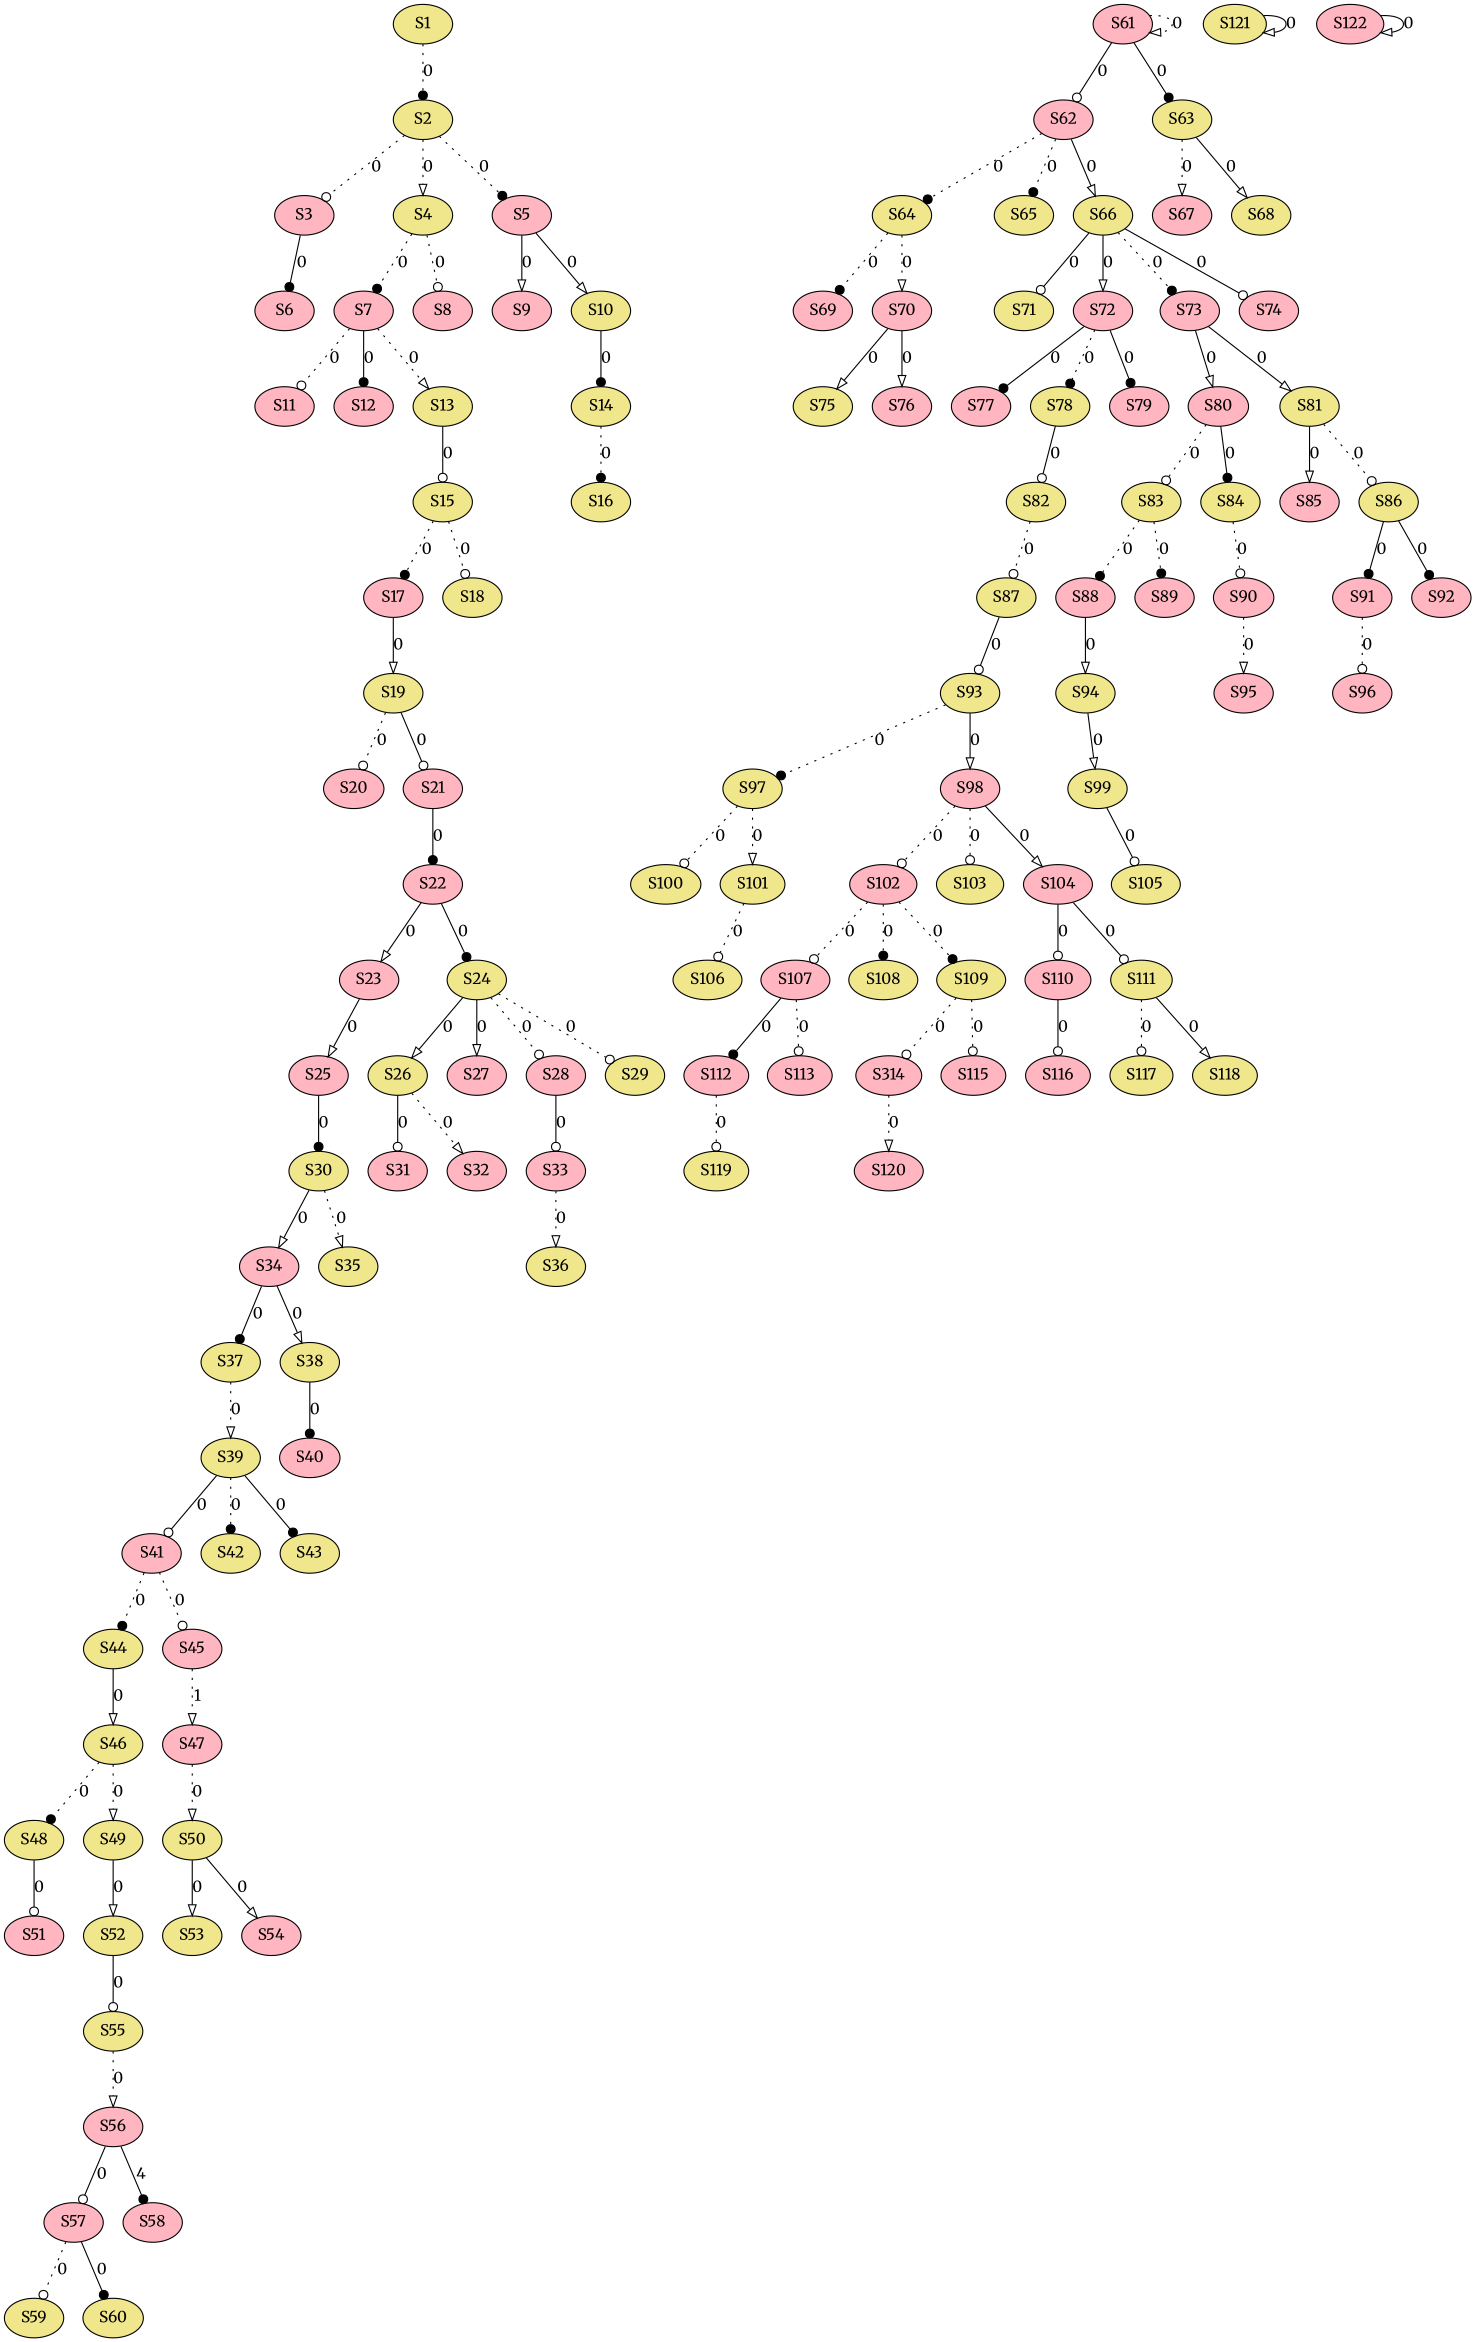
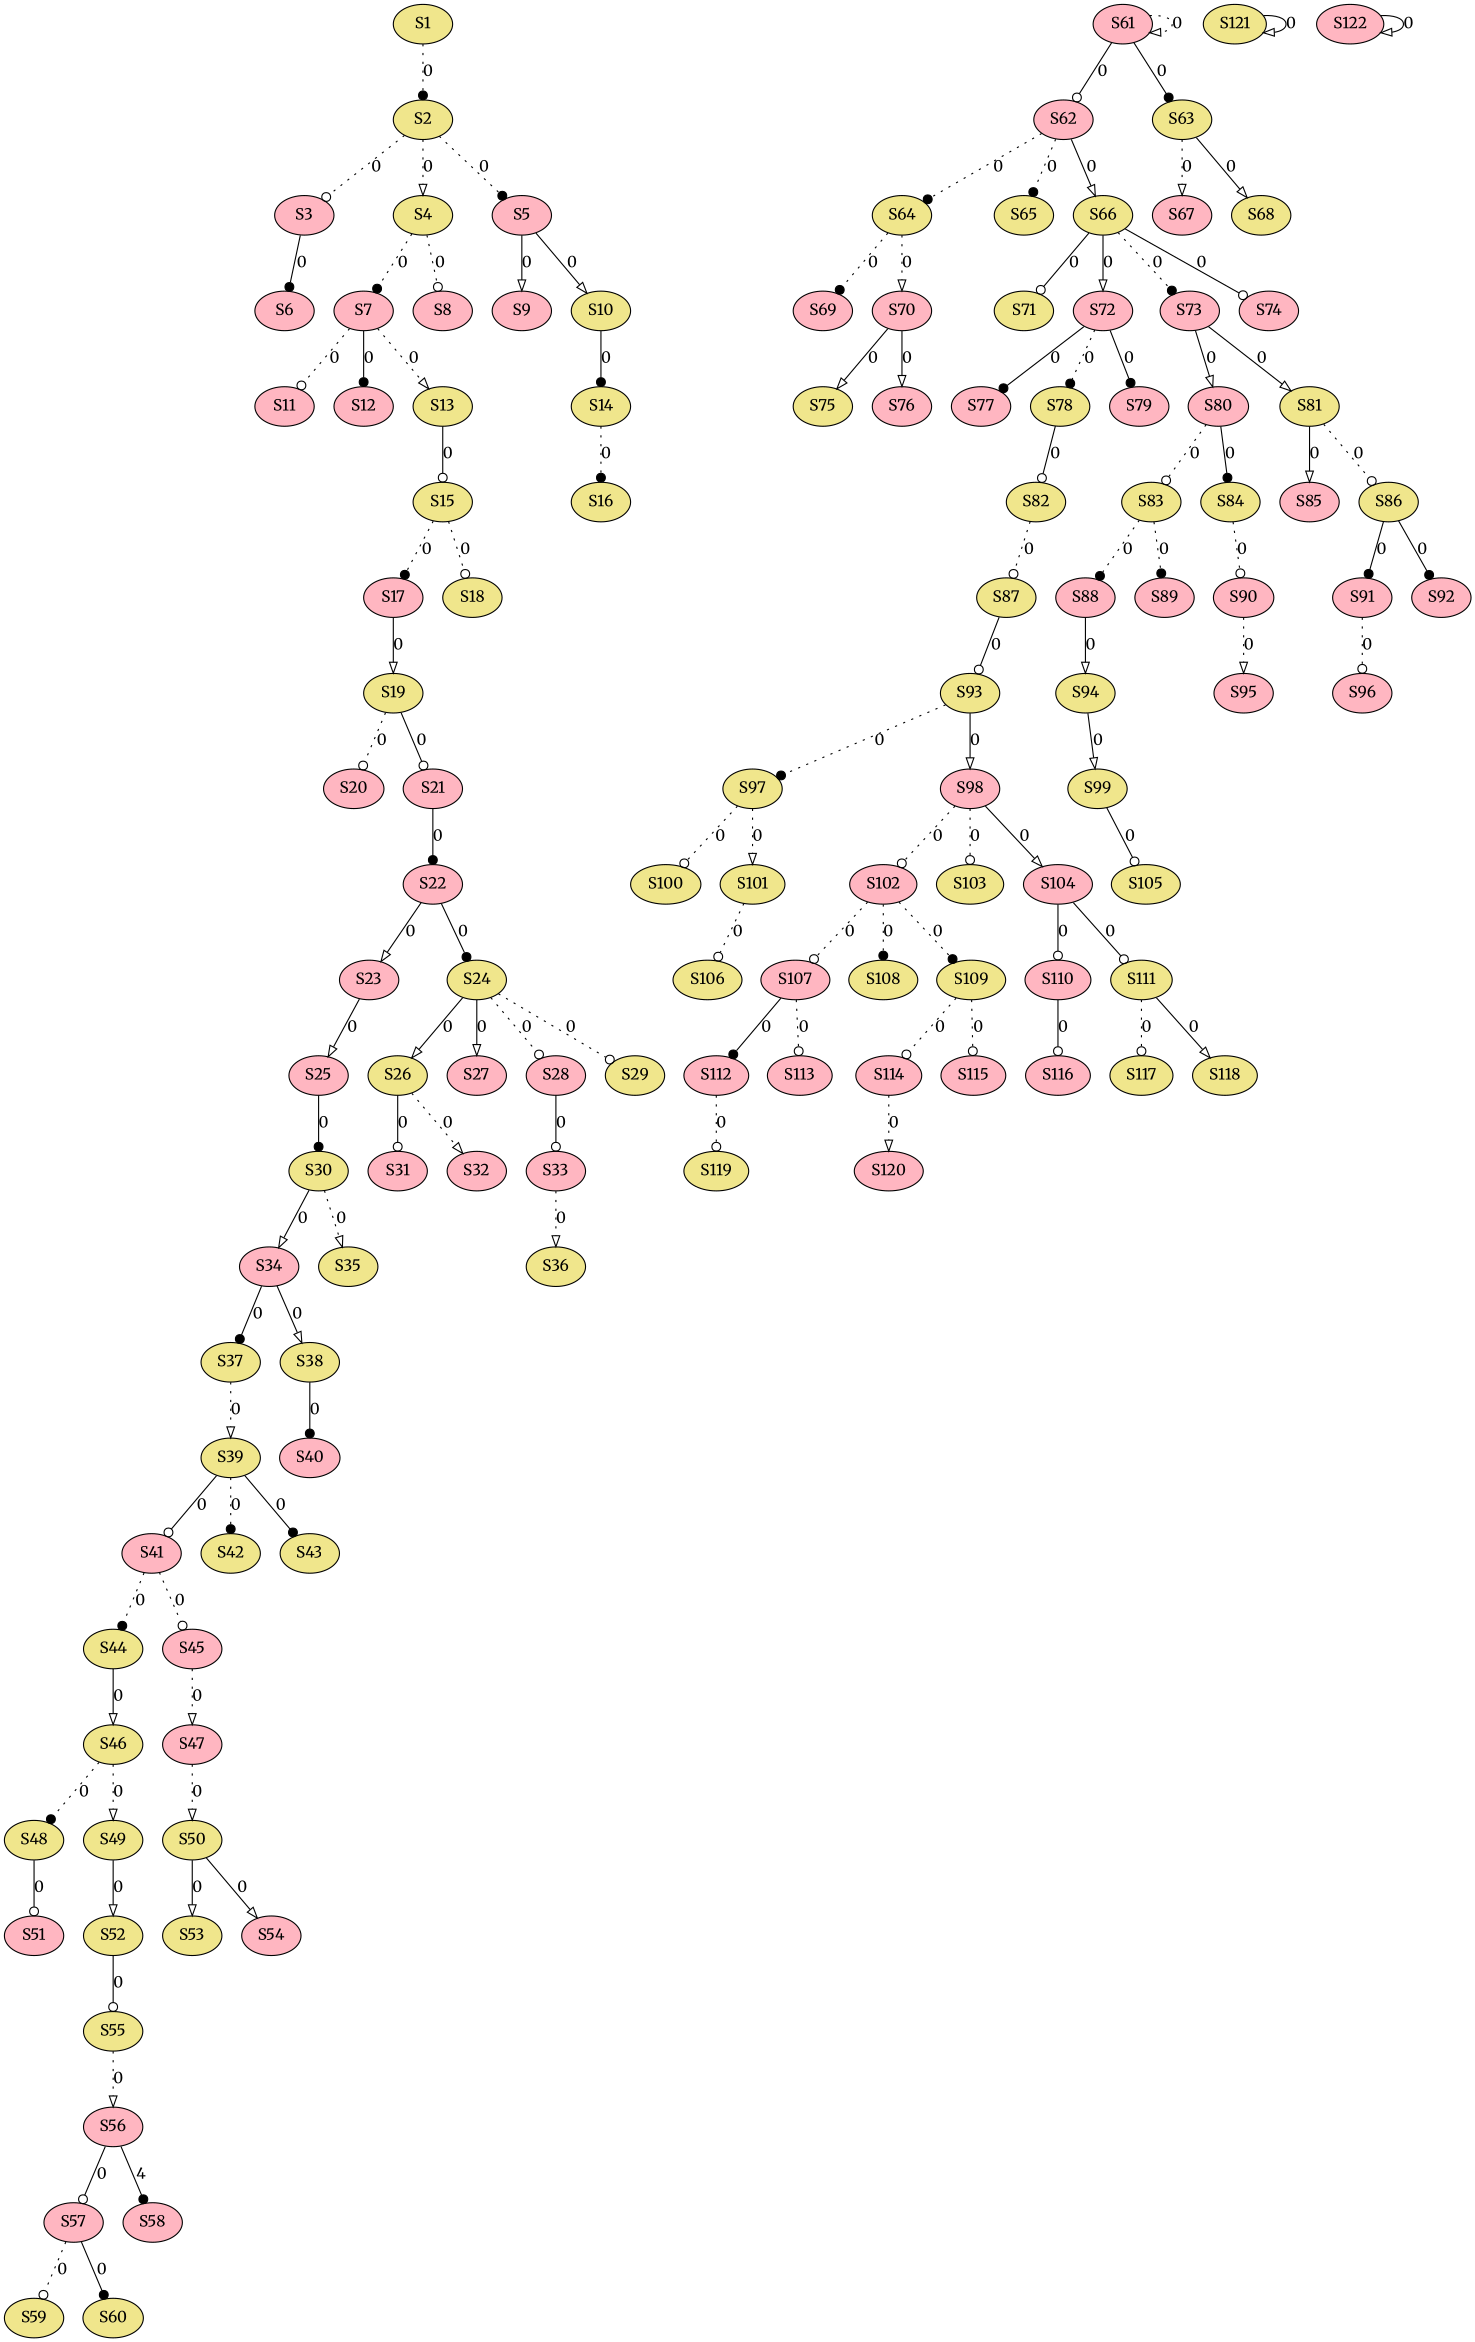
(889, 1076) -> (889, 1076)
(198, 1697) -> (198, 1697)
